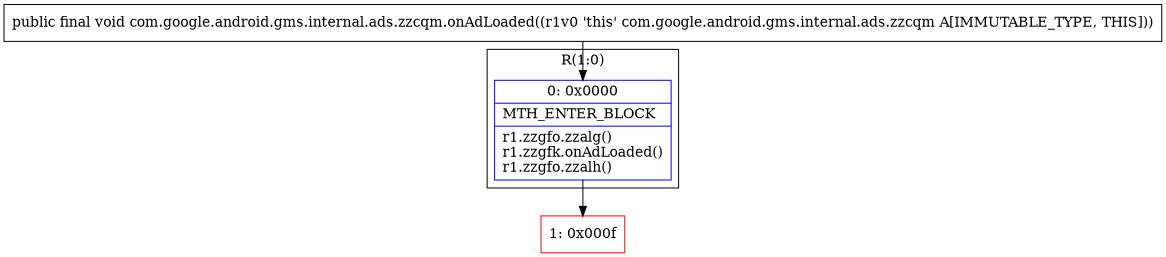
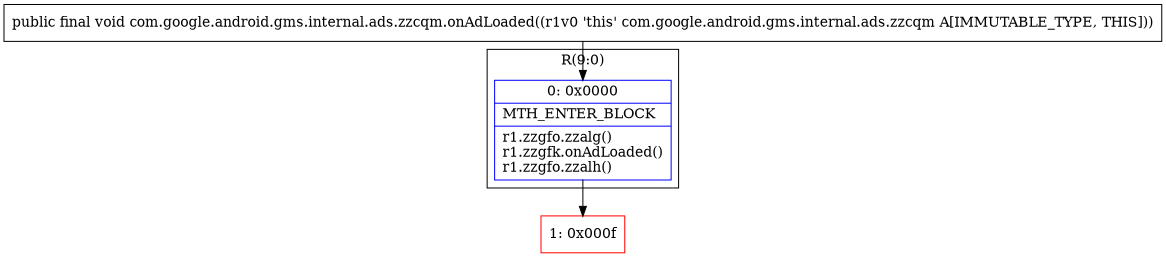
(583, 61) -> (583, 61)
